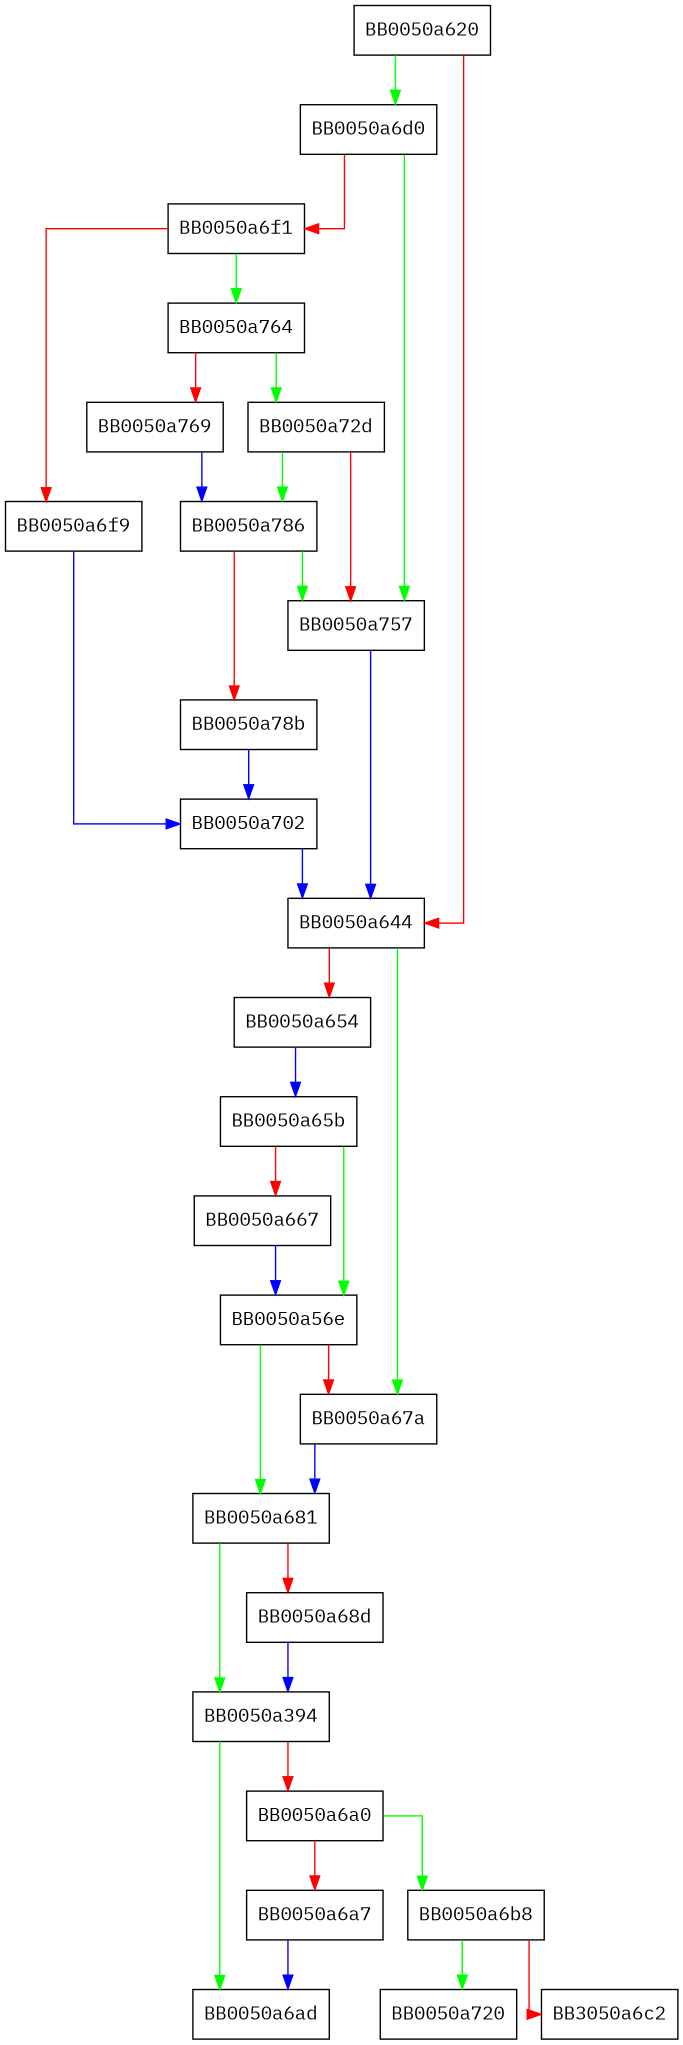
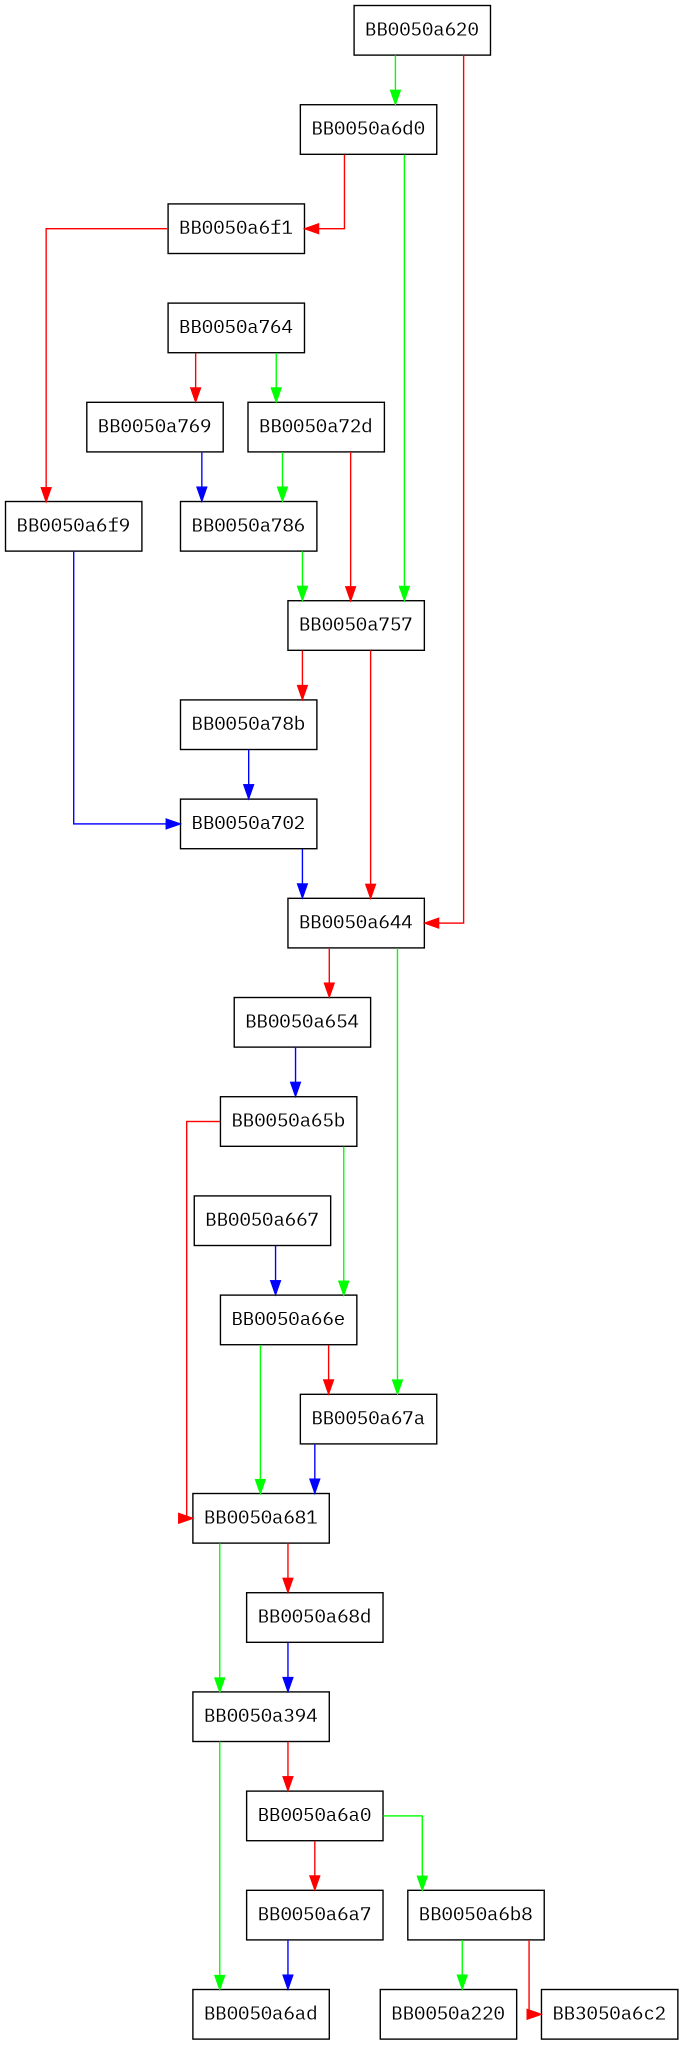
(236, 271) -> none
(234, 619) -> (302, 668)
(371, 767) -> (371, 767)
(276, 1164) -> (187, 1304)
(289, 1320) -> (289, 1320)
(448, 2014) -> (448, 2014)
